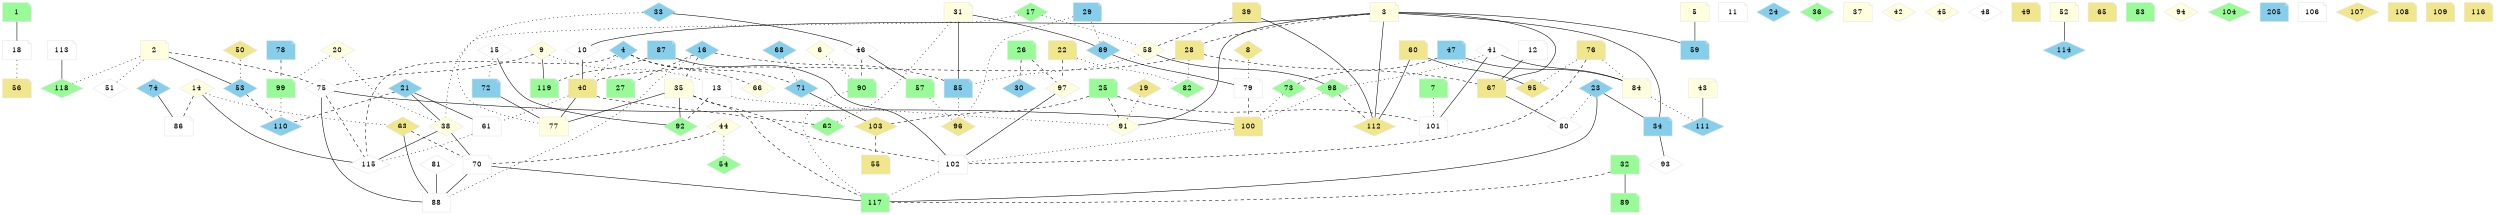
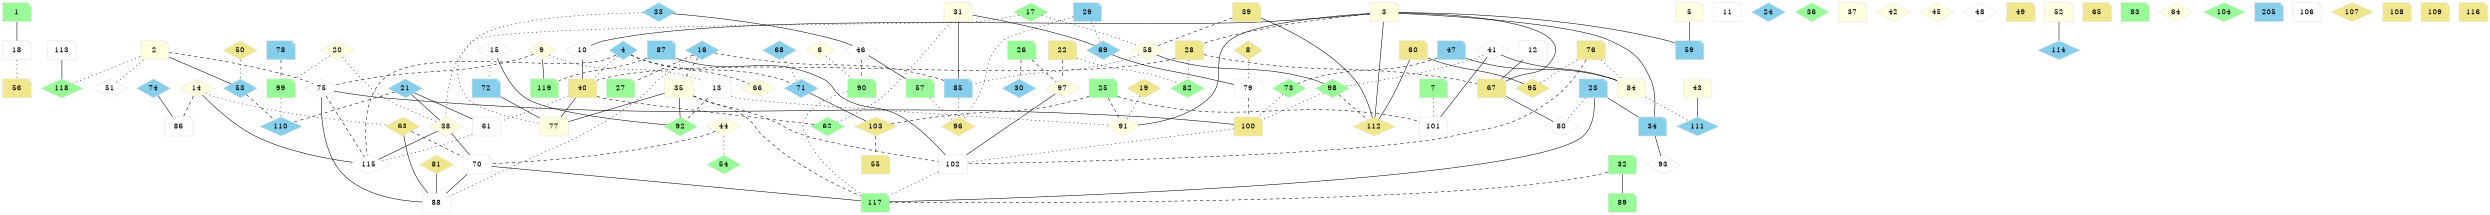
(2181, 12) -> (2176, 12)
(1596, 88) -> (1593, 88)
(437, 165) -> (437, 165)
